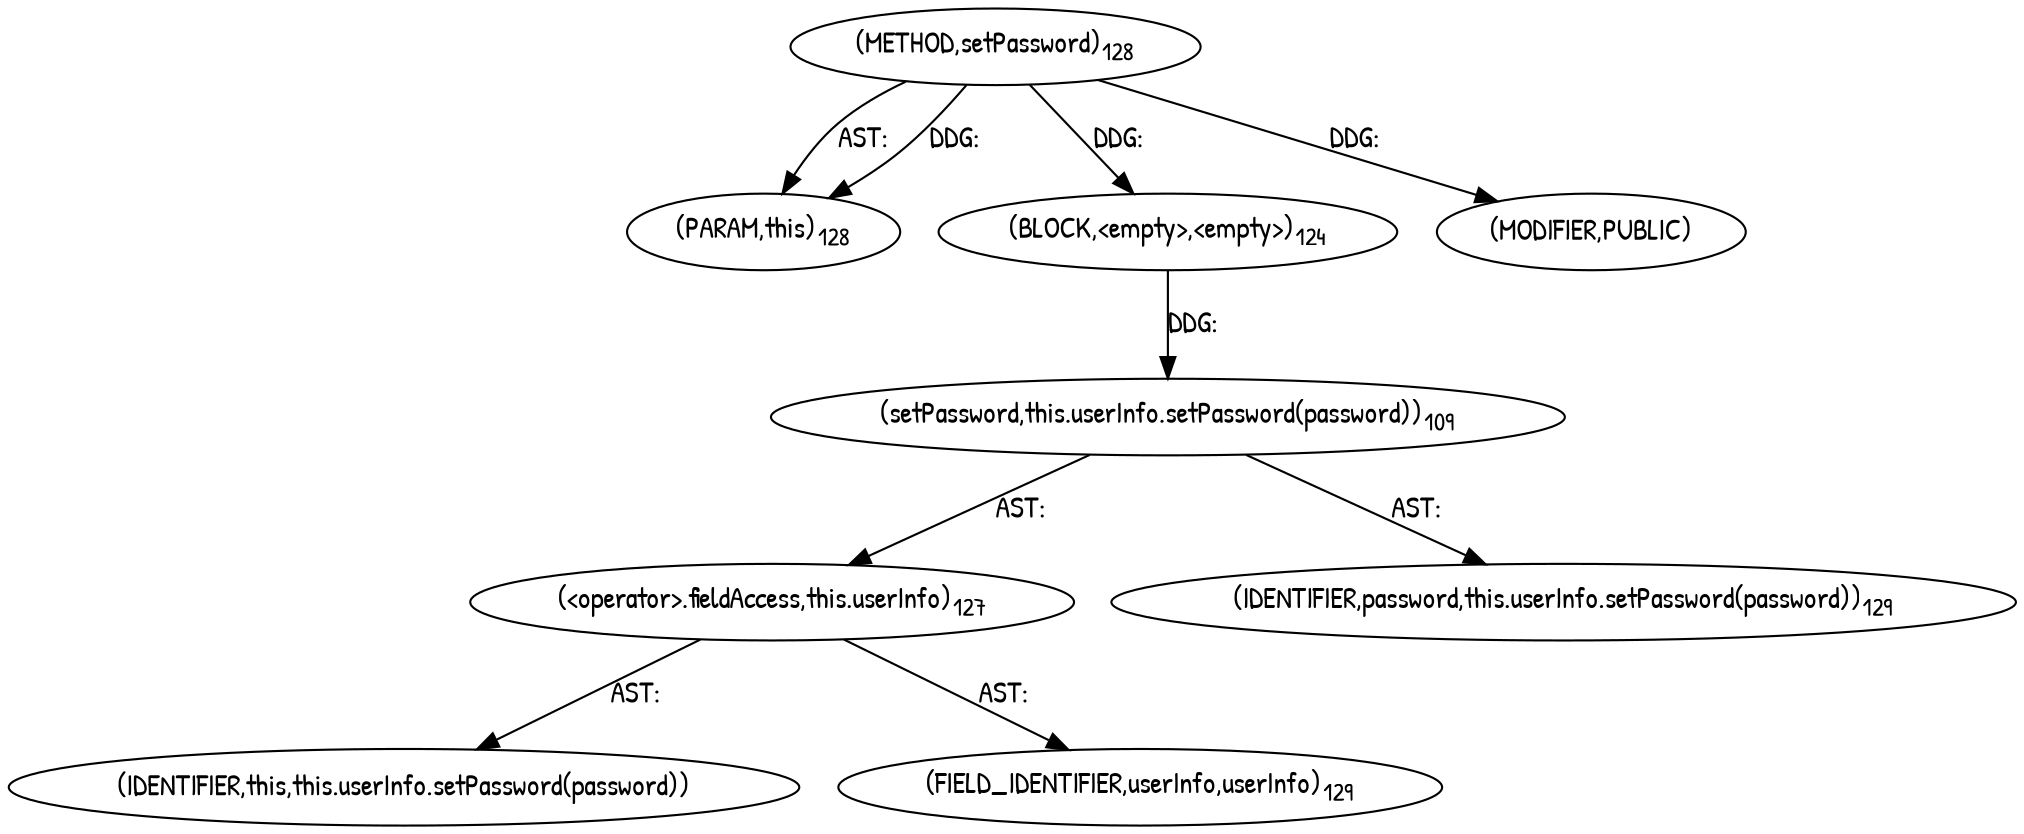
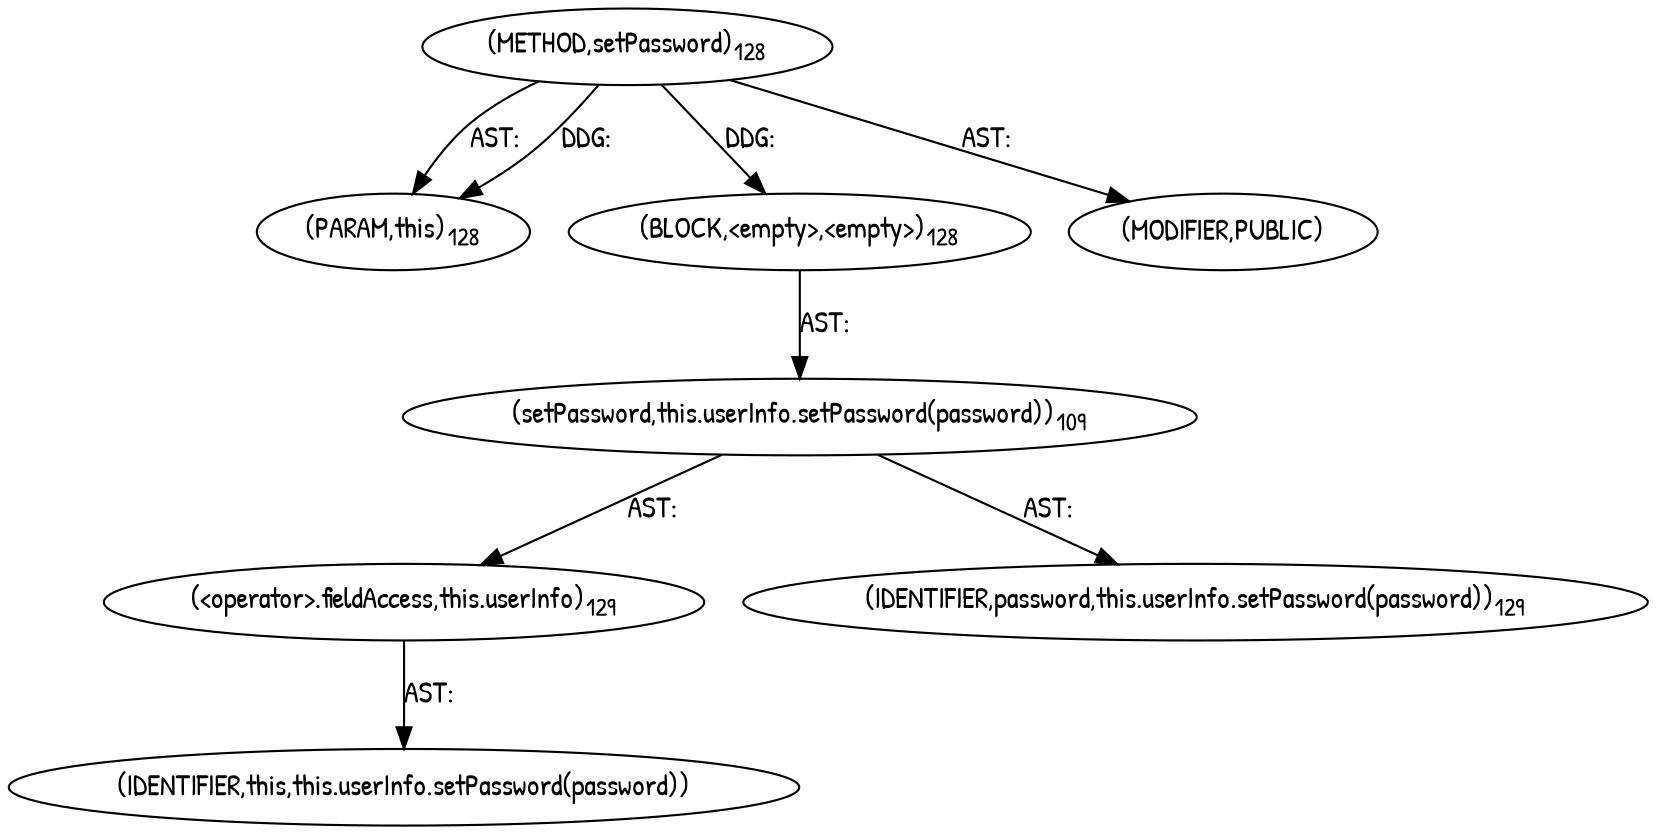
(1358, 139) -> (990, 139)
(1312, 229) -> (943, 229)
(1197, 324) -> (829, 324)
(970, 599) -> (602, 599)
(1140, 787) -> none
